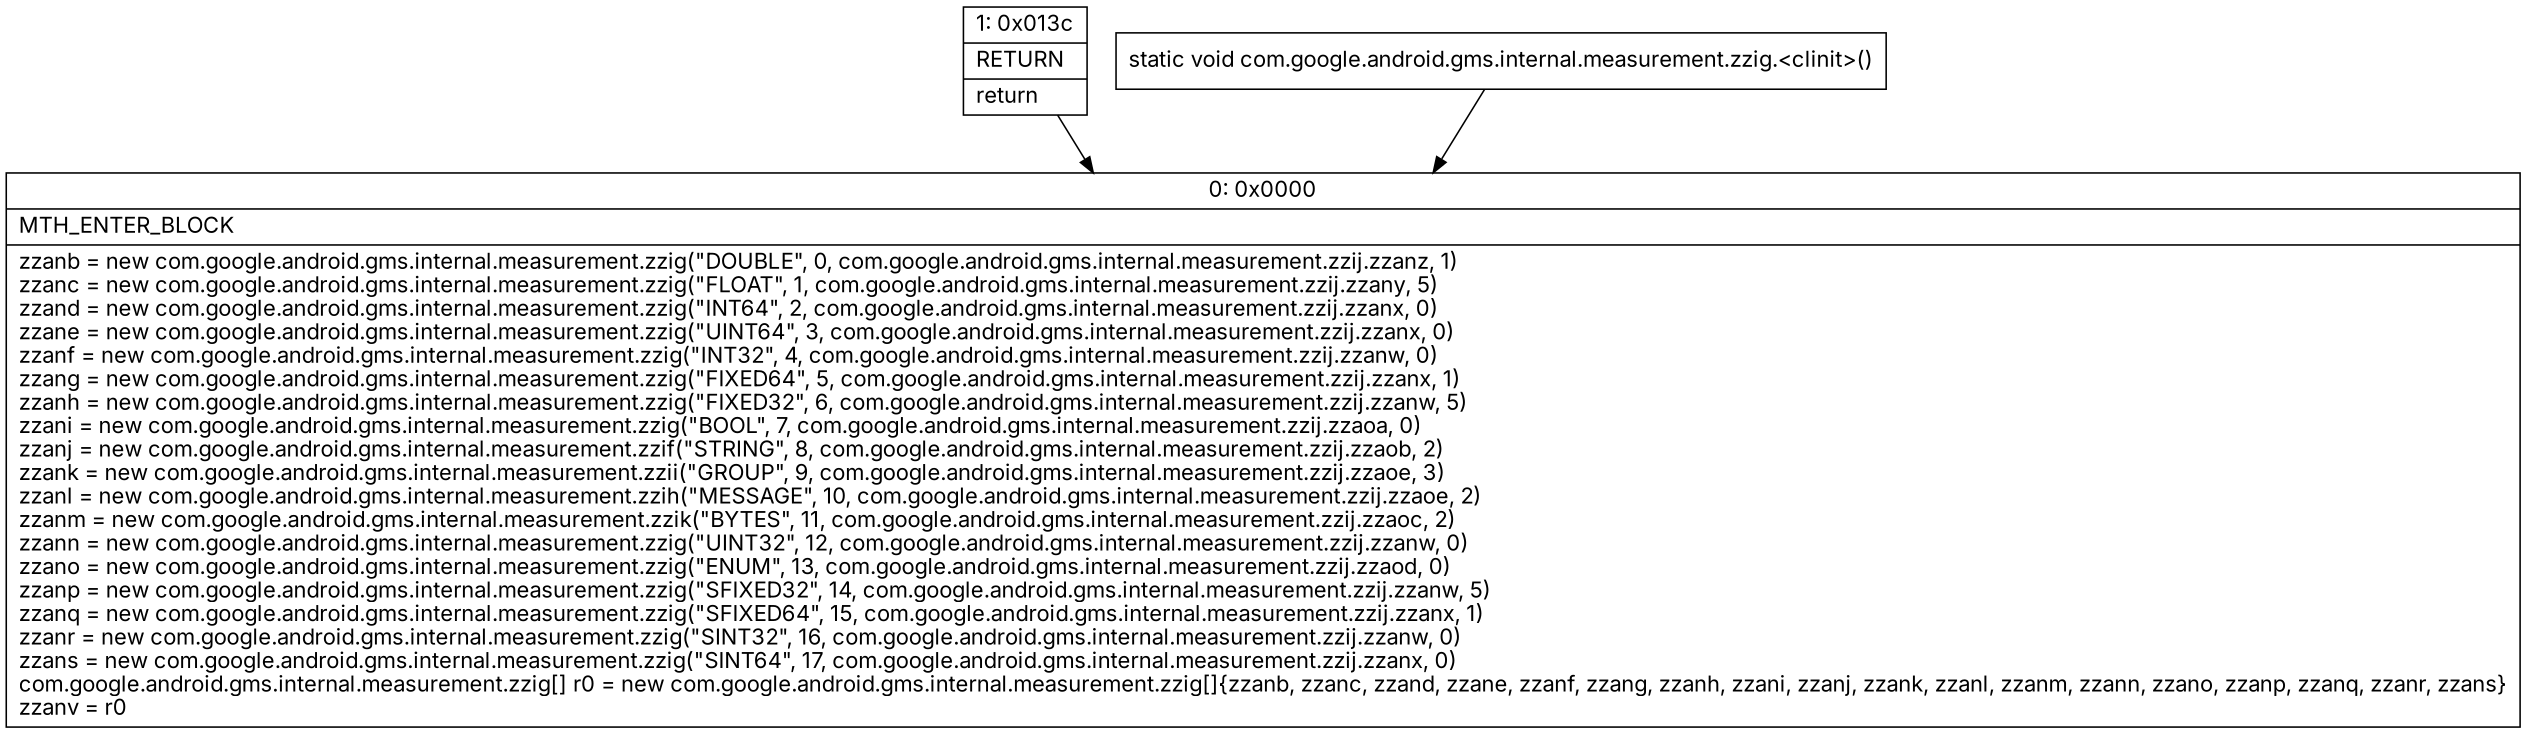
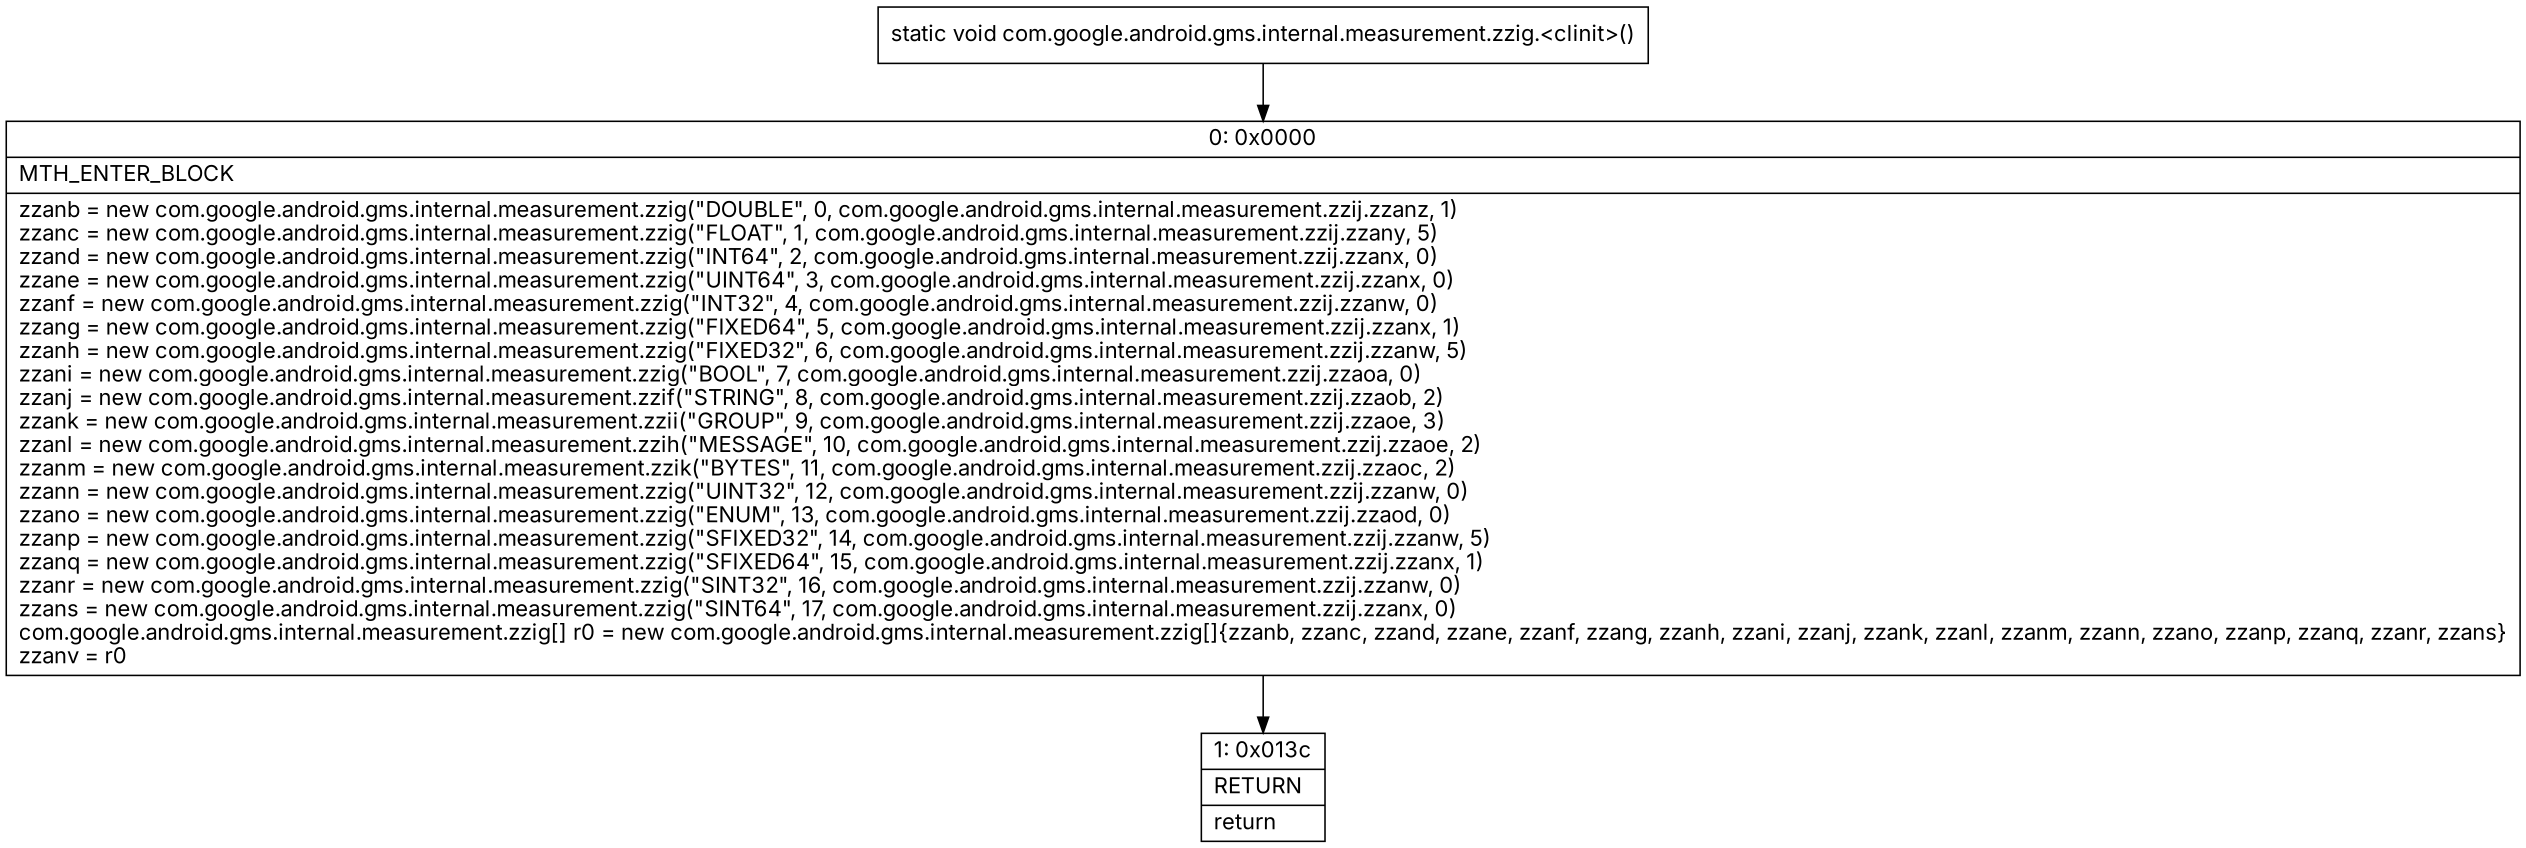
(1071, 137) -> (1263, 696)
